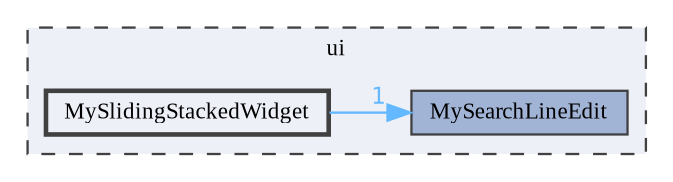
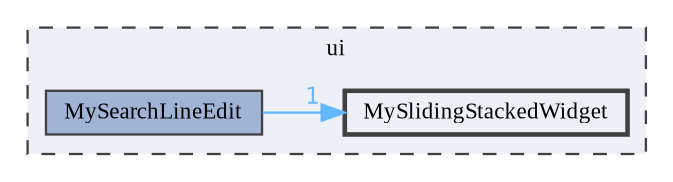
(358, 113) -> (292, 113)
